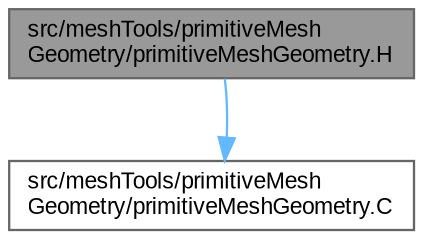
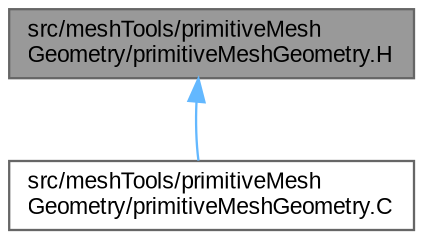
(227, 108) -> (196, 131)
